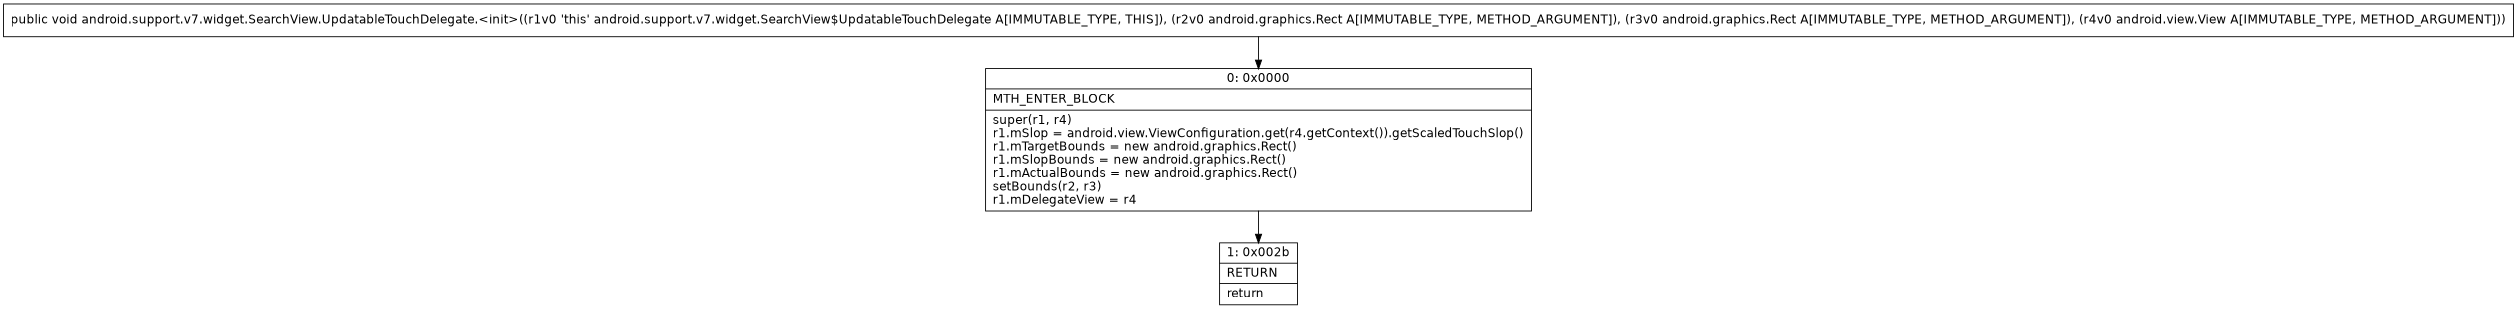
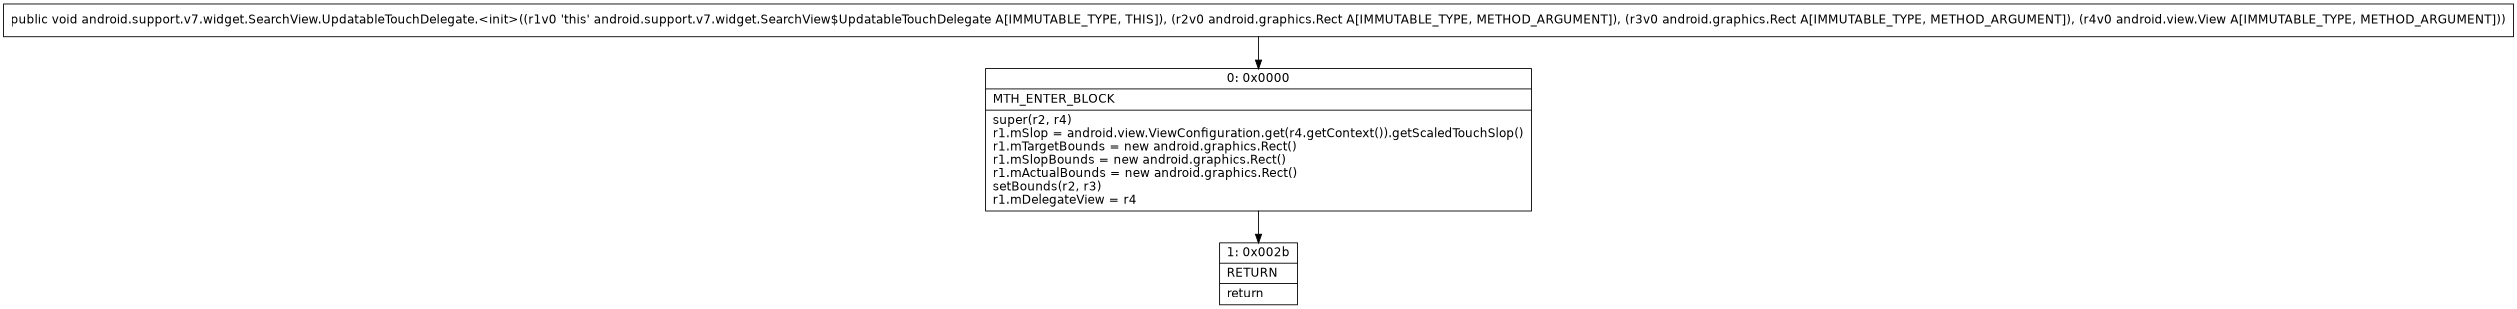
(1032, 120) -> (1032, 120)
